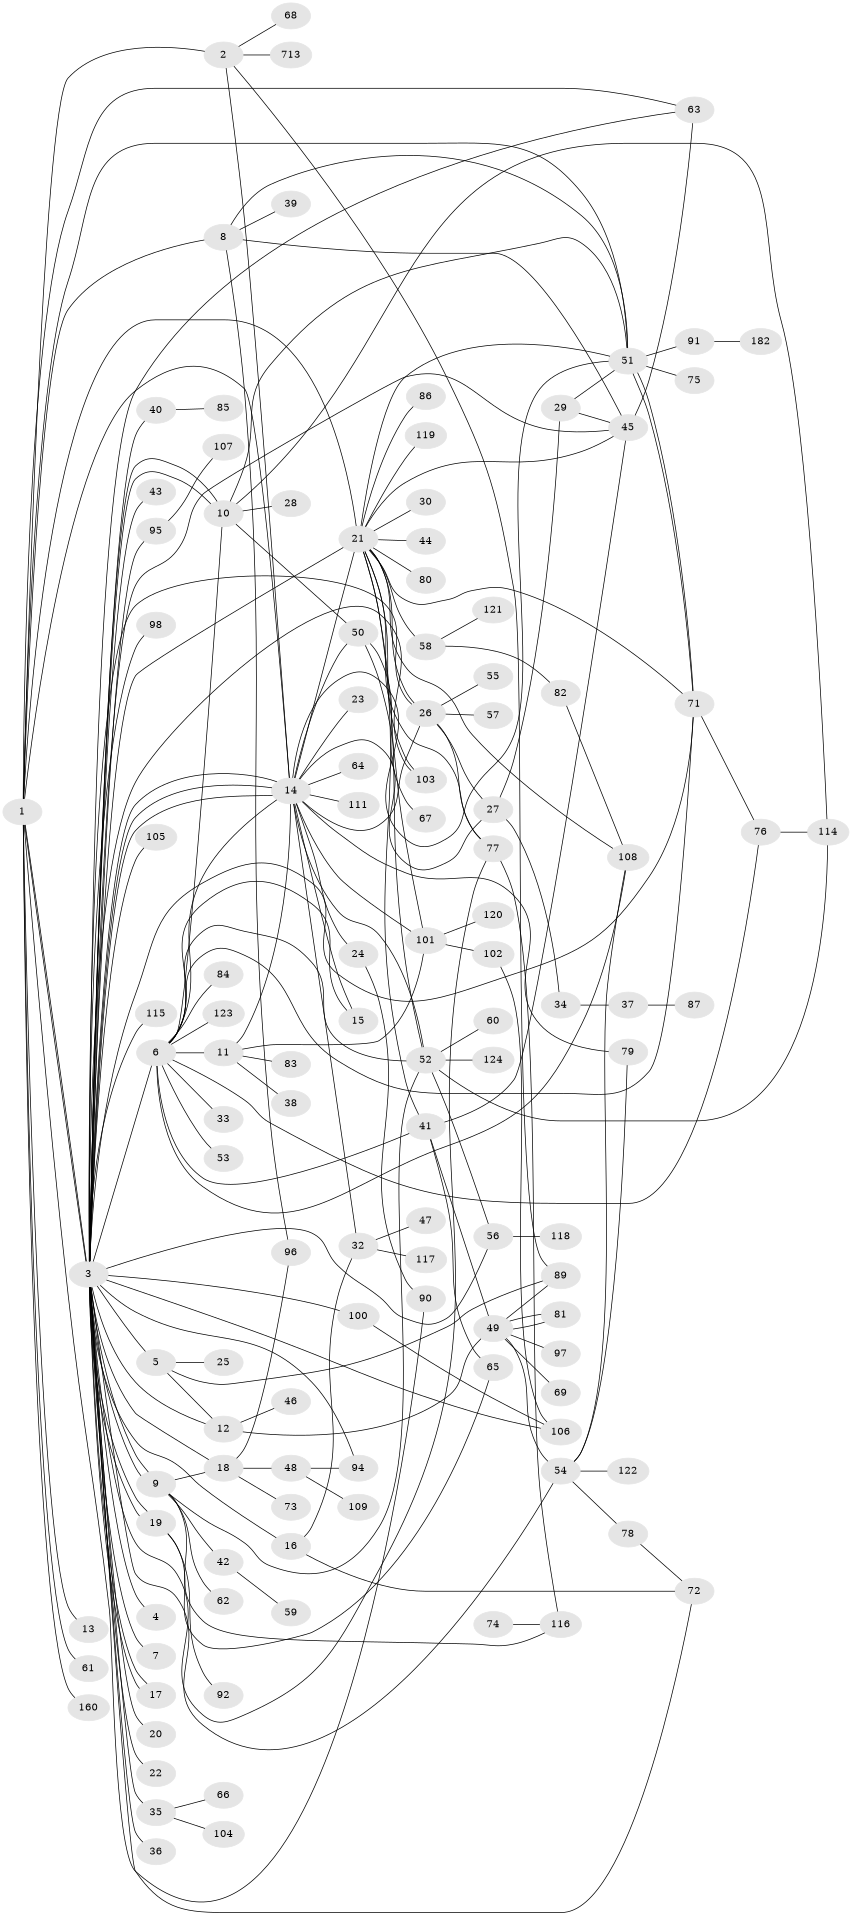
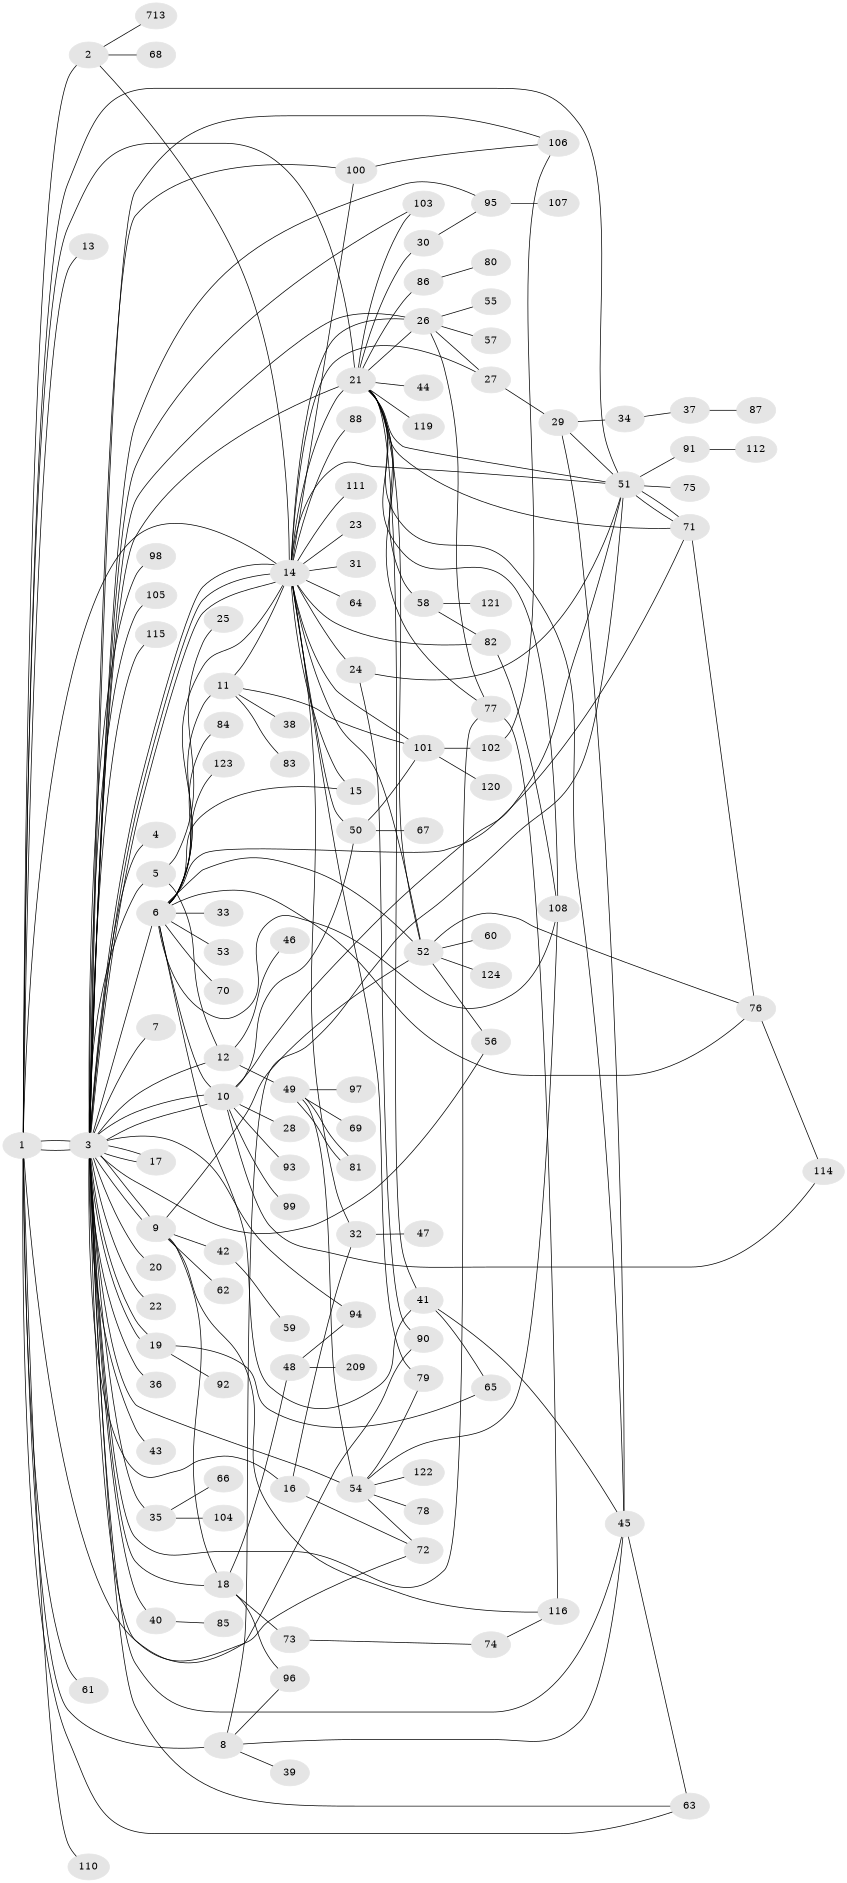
none -> (457, 223)
(761, 342) -> (756, 449)
none -> (317, 410)
none -> (356, 420)
(392, 560) -> (457, 272)
none -> (356, 564)
none -> (376, 637)
none -> (542, 638)
(543, 902) -> (592, 421)
(344, 978) -> none
none -> (224, 991)
(727, 1113) -> (576, 944)
none -> (290, 1168)
none -> (290, 1207)
(460, 1228) -> none
(561, 1237) -> none
(426, 1260) -> none
(561, 1276) -> none
(358, 1507) -> (356, 1368)
(661, 1563) -> (390, 1520)
none -> (390, 1642)
(89, 1708) -> (89, 1867)
